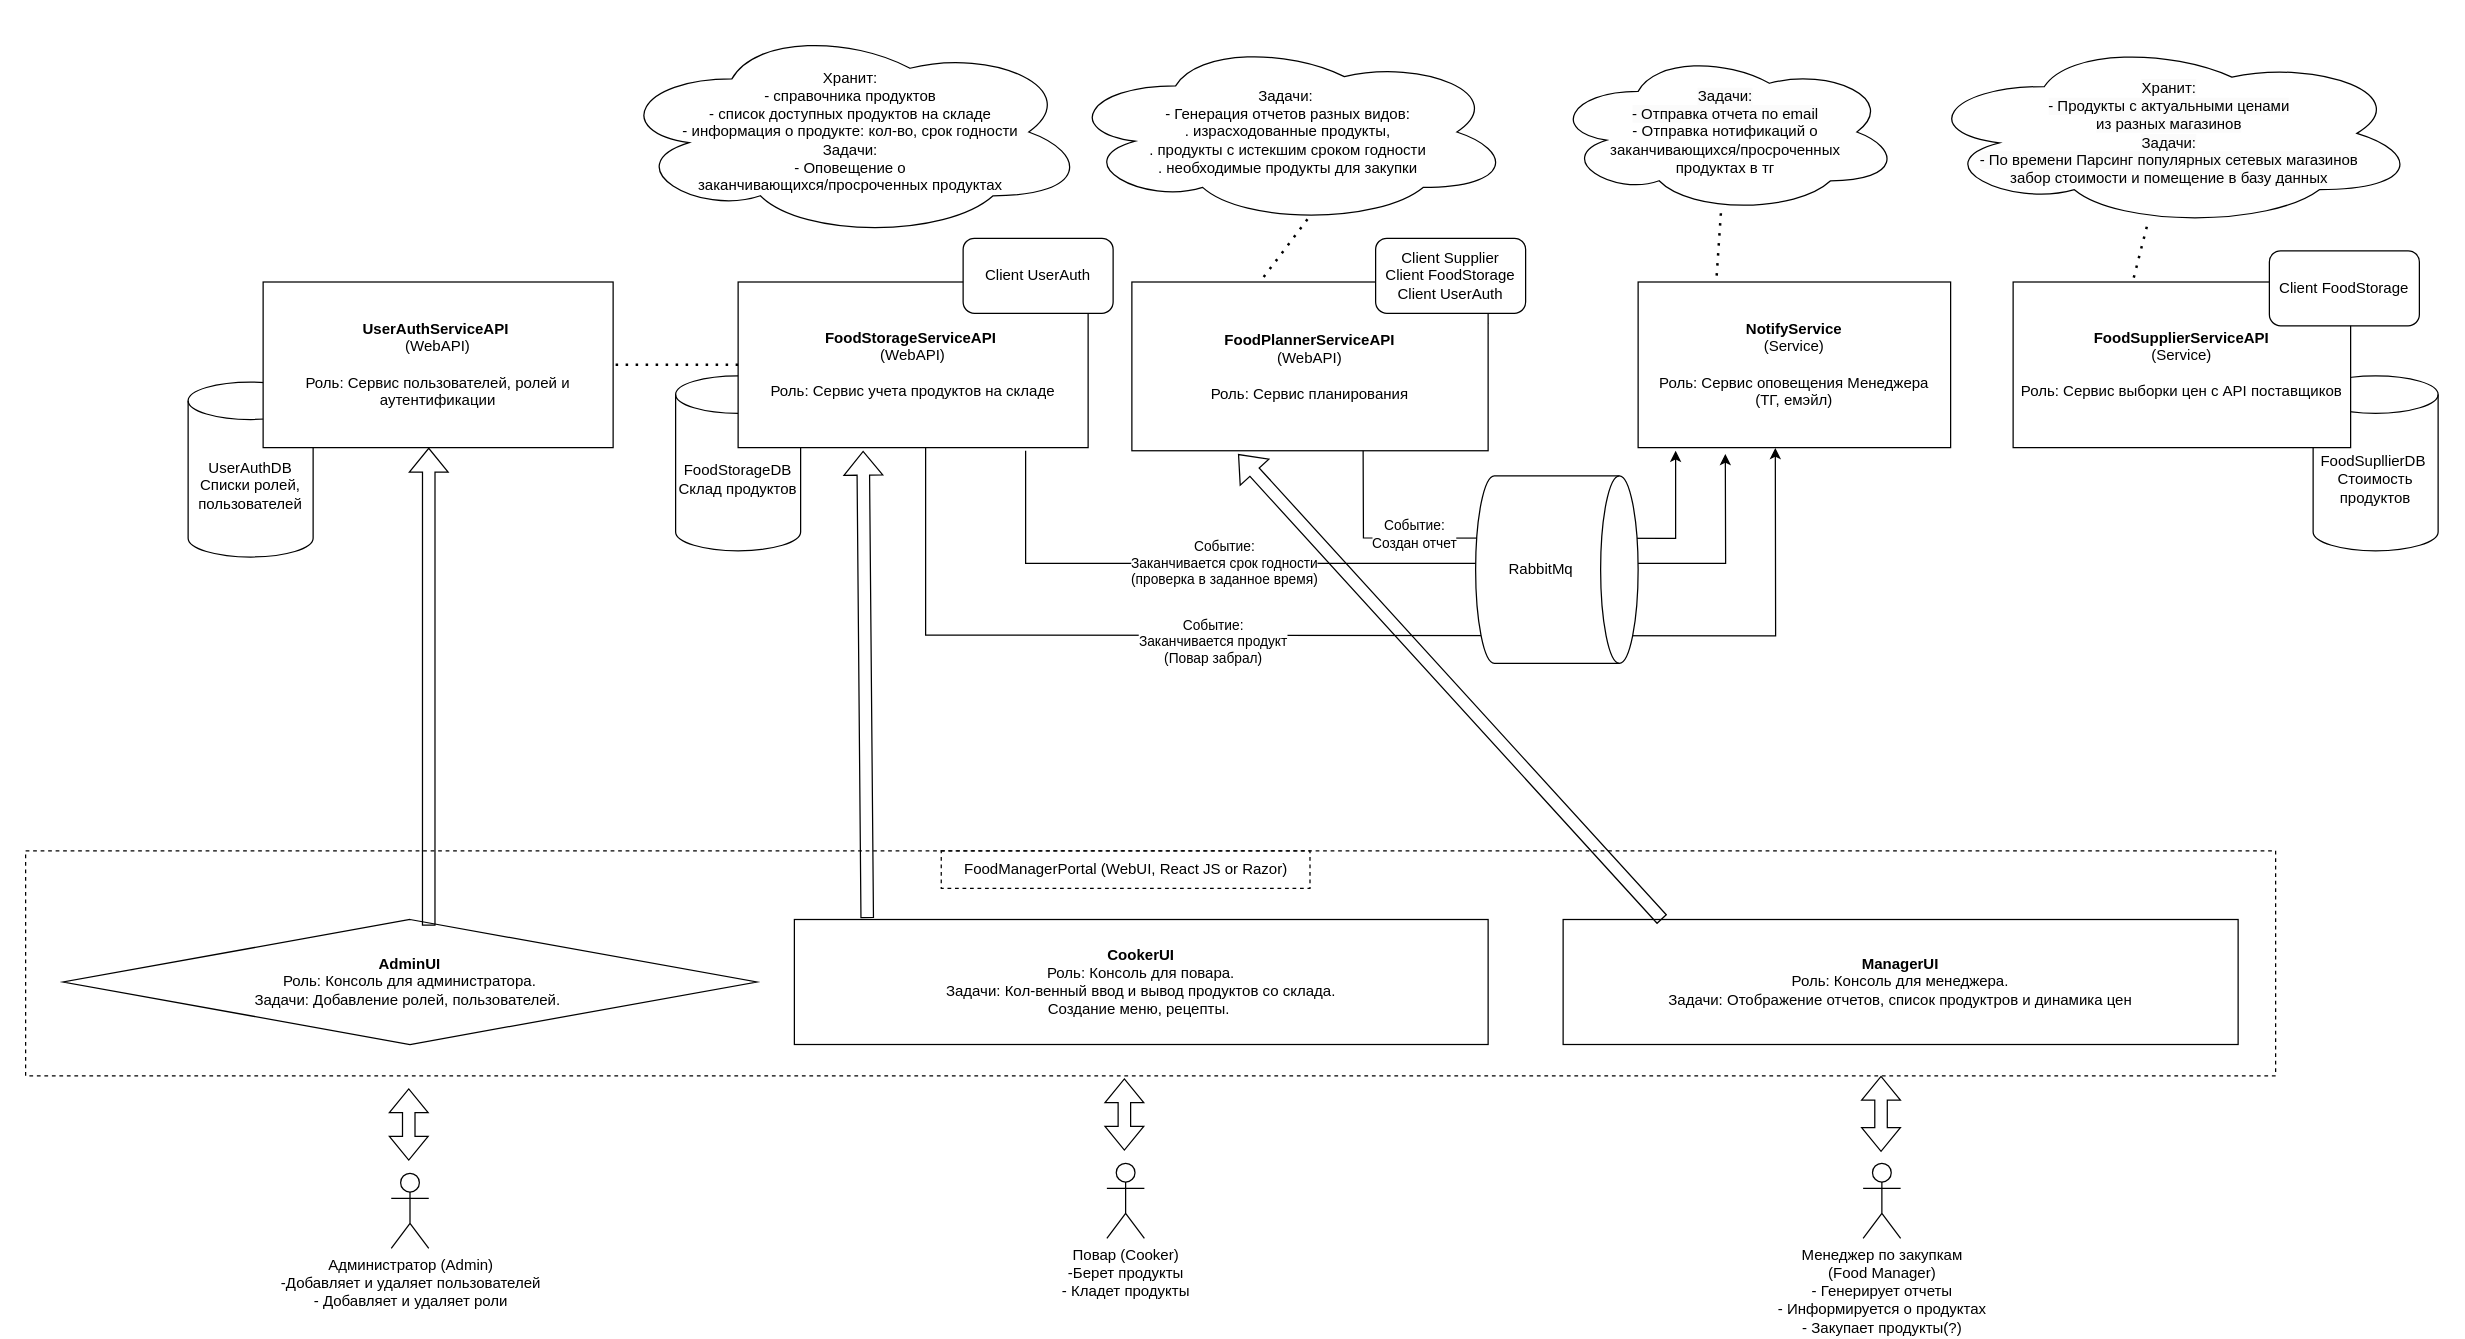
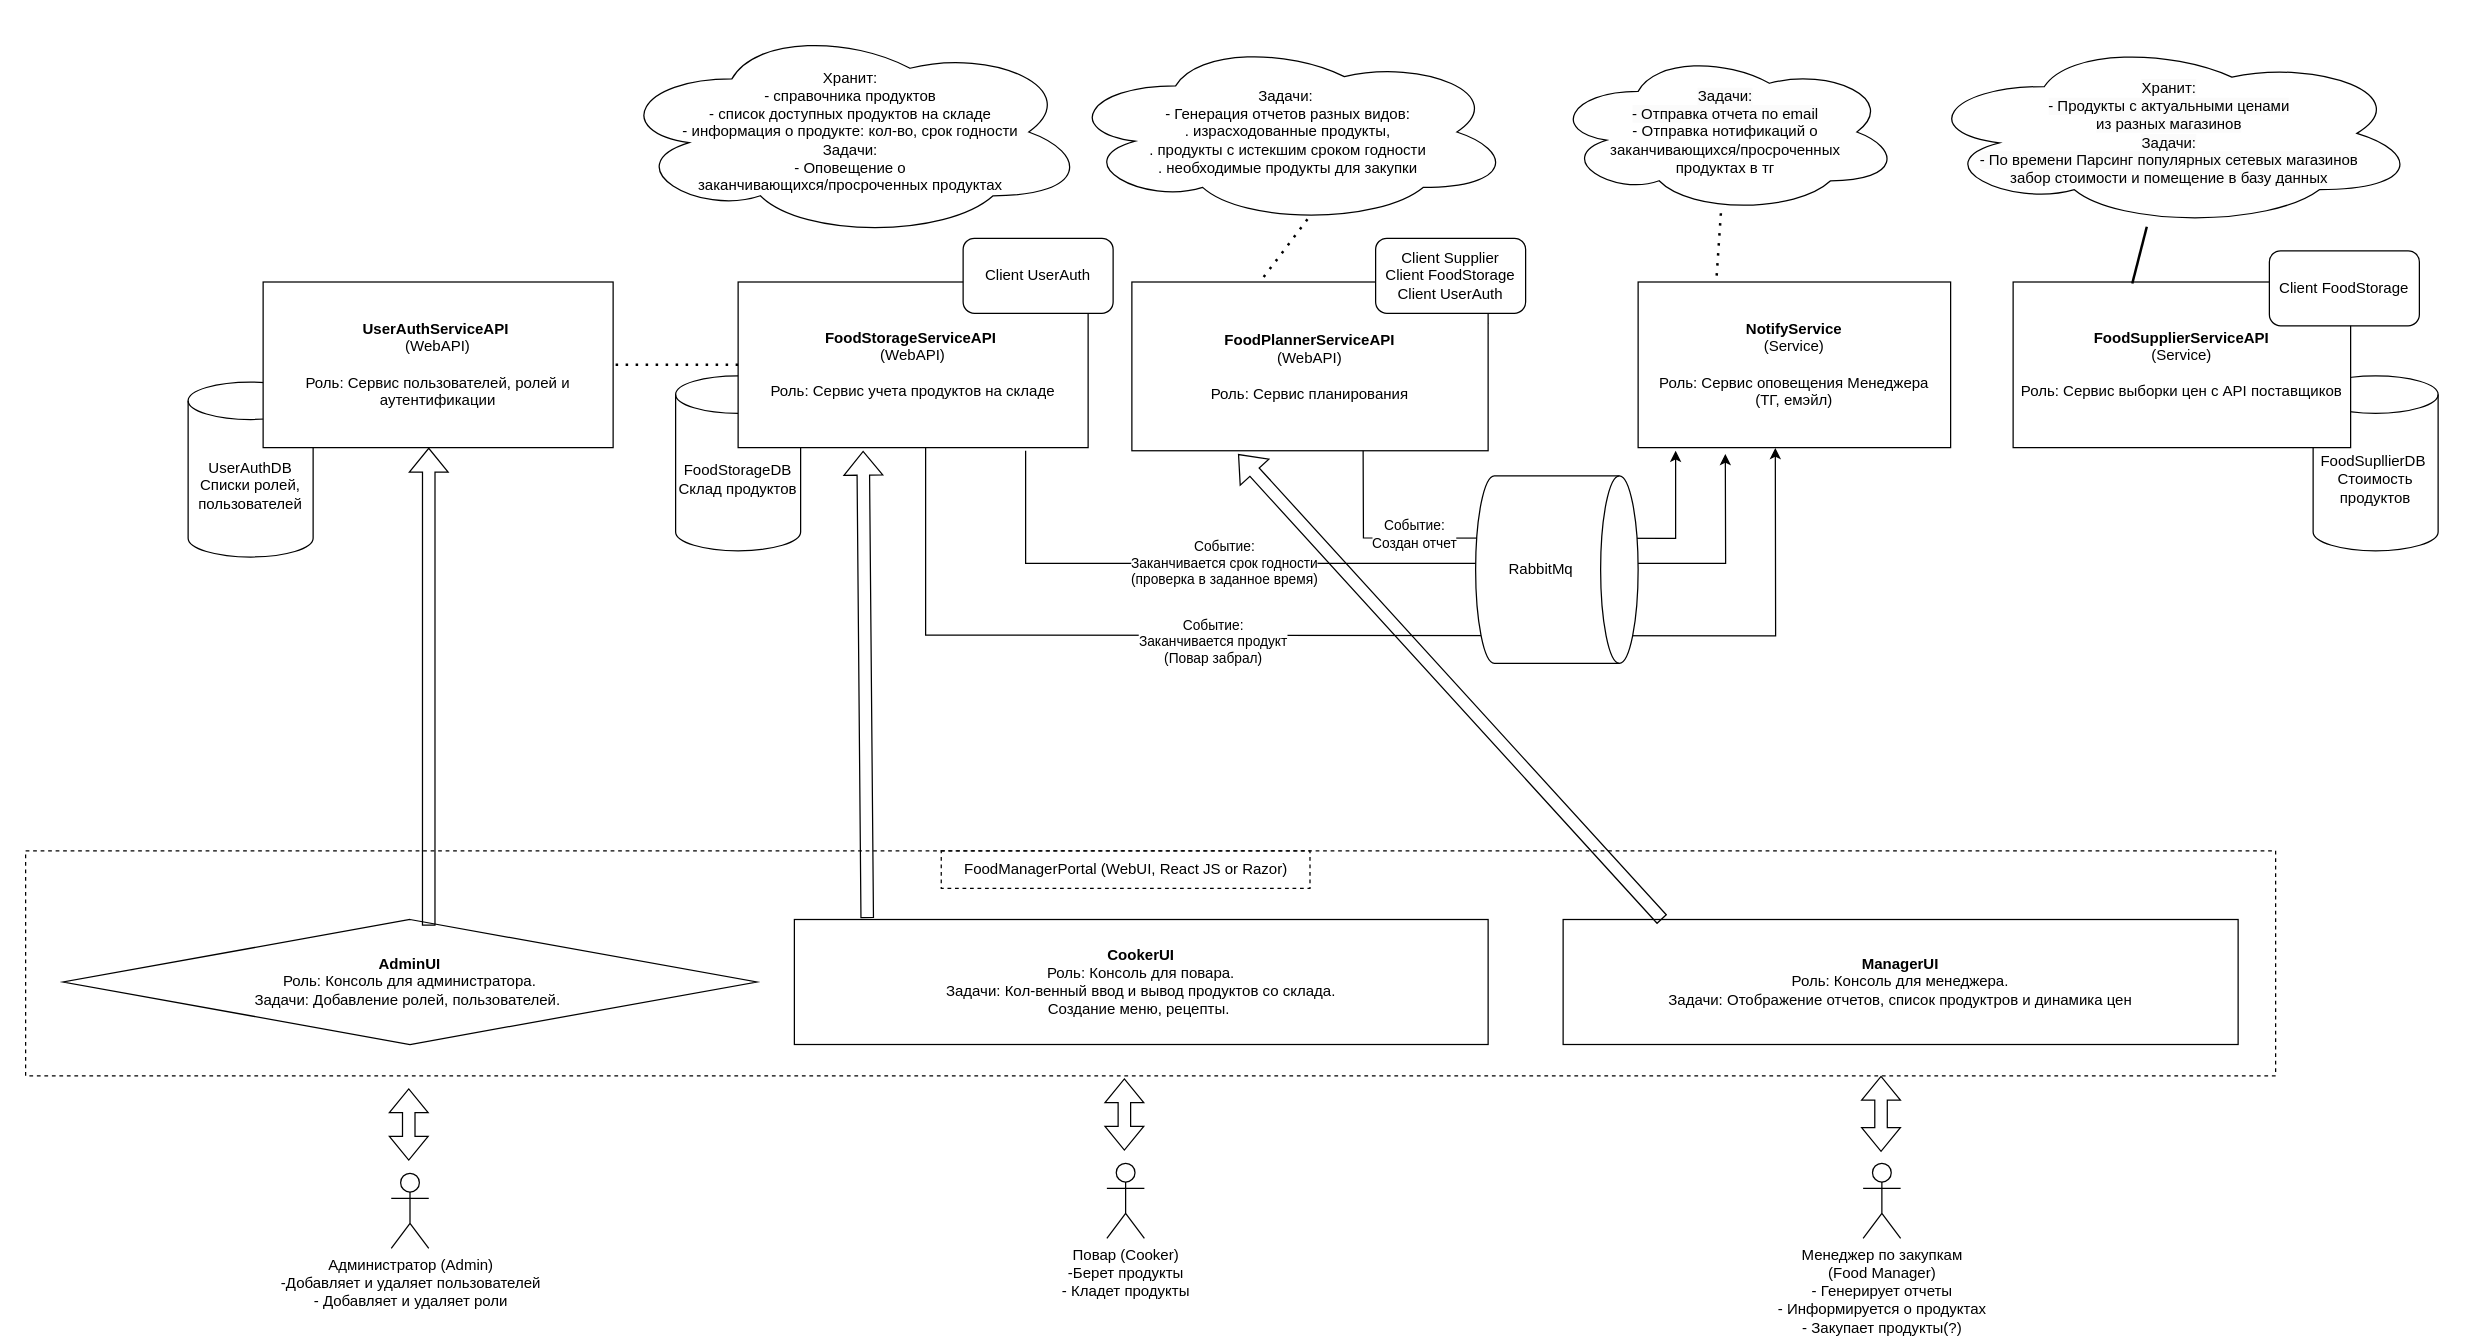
(2140, 255) -> (2140, 255)
